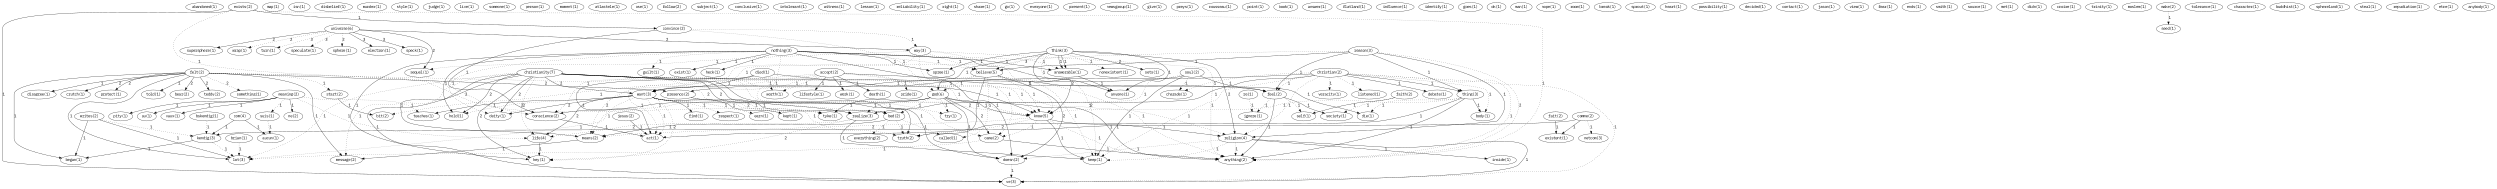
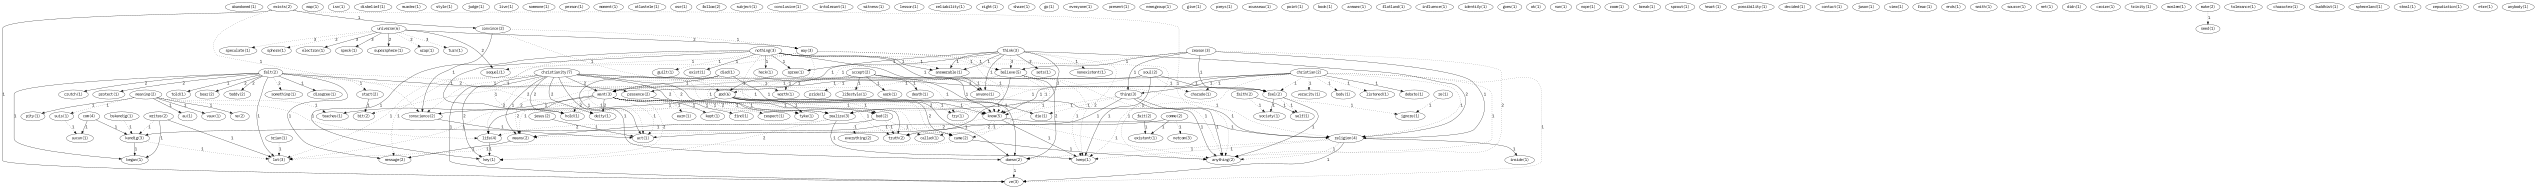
(1476, 104) -> (1231, 120)
